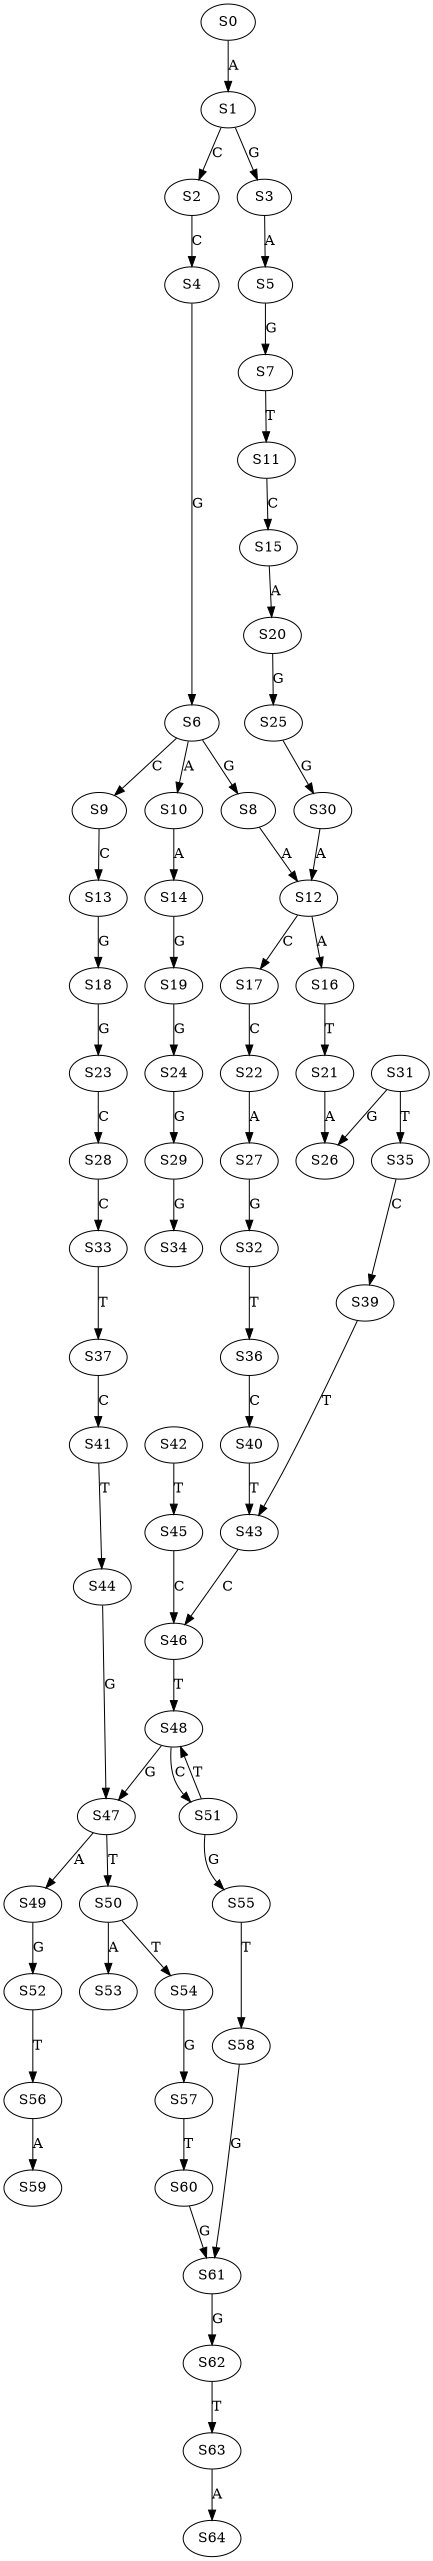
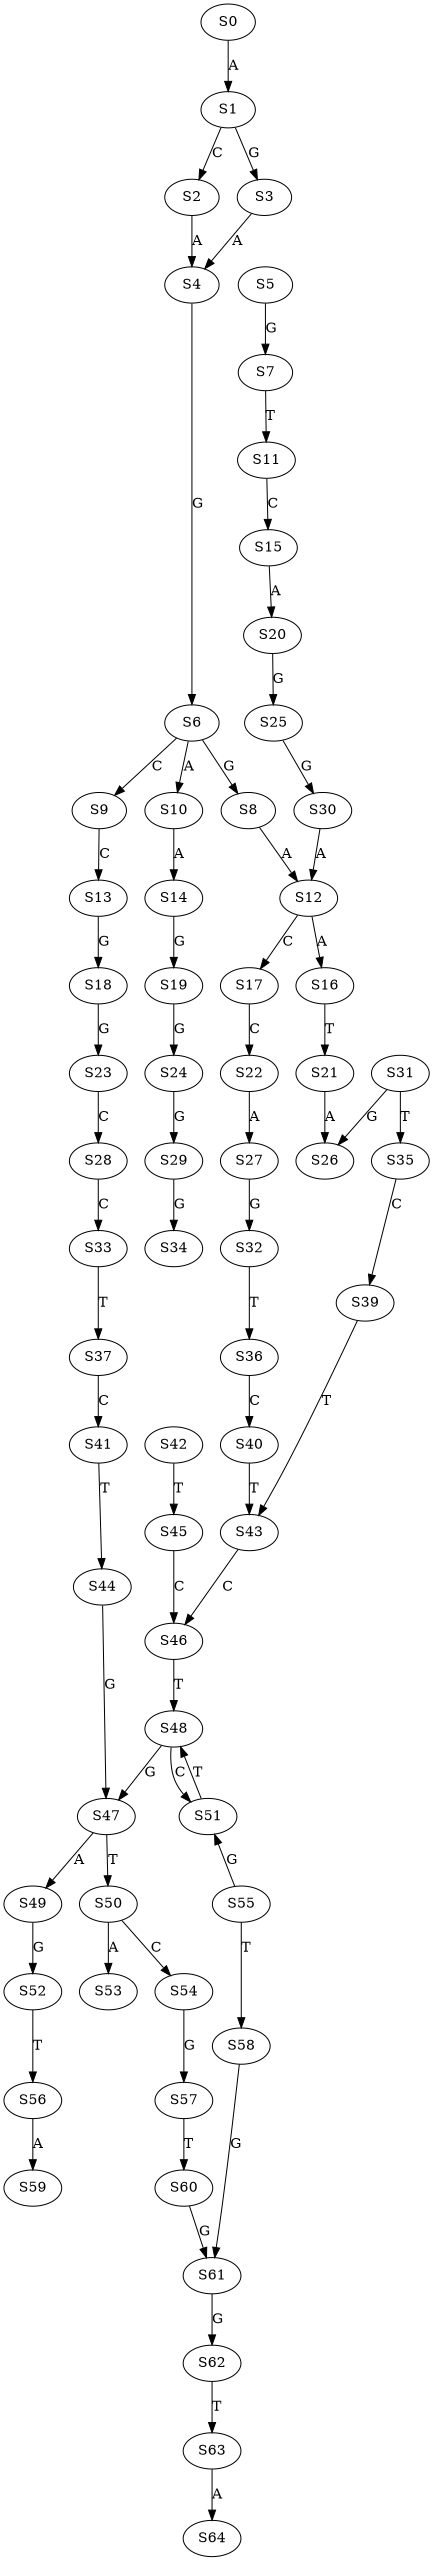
(265, 236) -> (231, 237)
(197, 241) -> (197, 241)
(206, 1860) -> (226, 1865)
(156, 1948) -> (156, 1948)
